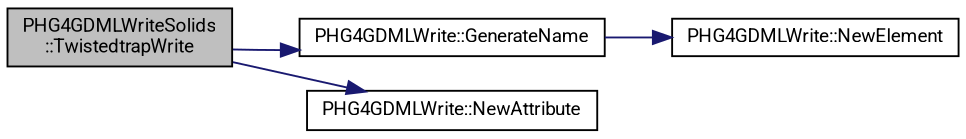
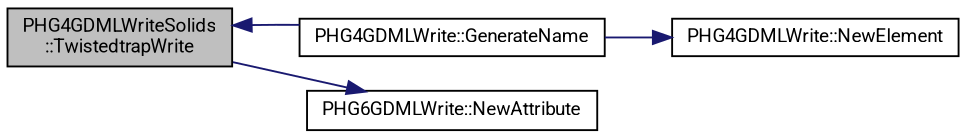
(257, 50) -> (276, 25)
(452, 110) -> (452, 110)
